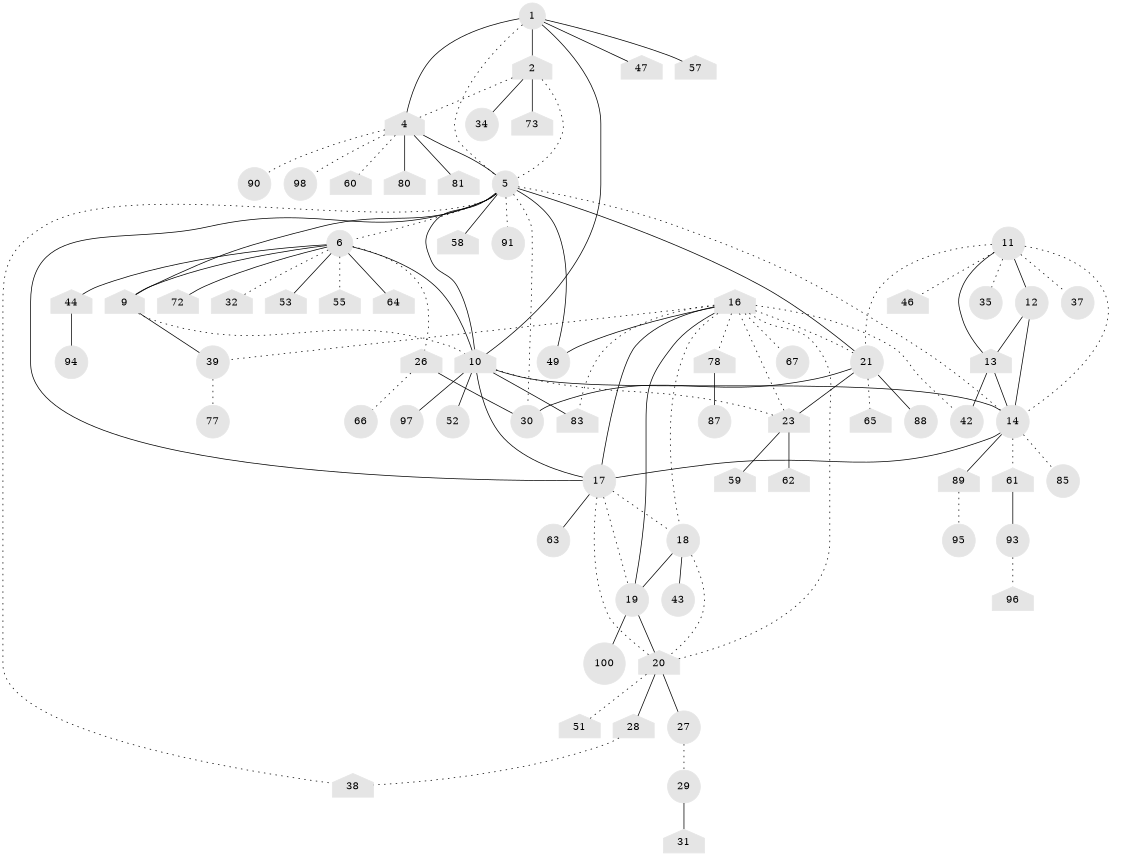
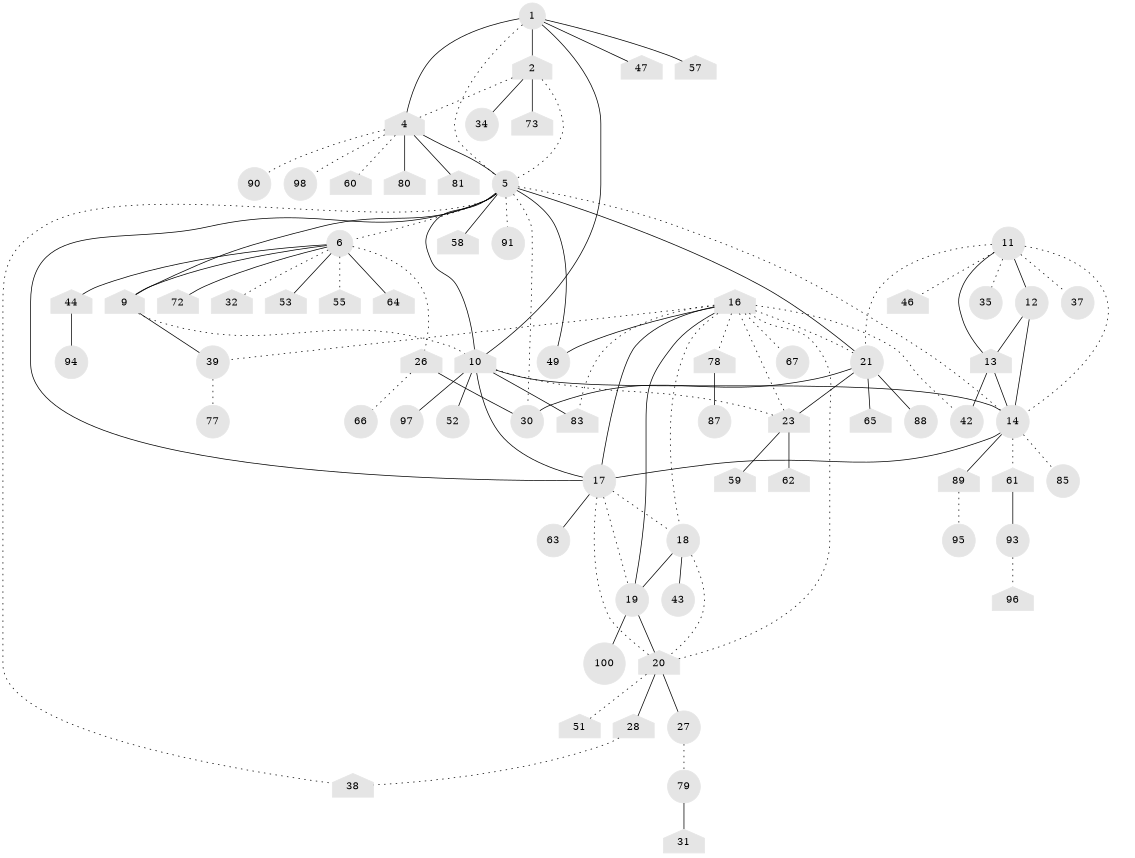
(428, 281) -> none
(869, 394) -> (869, 394)
(684, 787) -> (684, 787)
